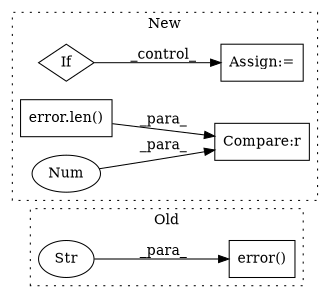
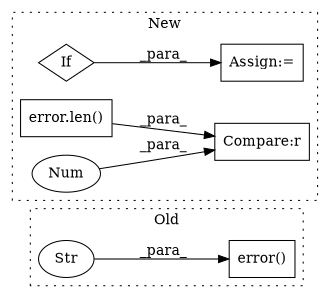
(163, 55) -> (163, 55)
